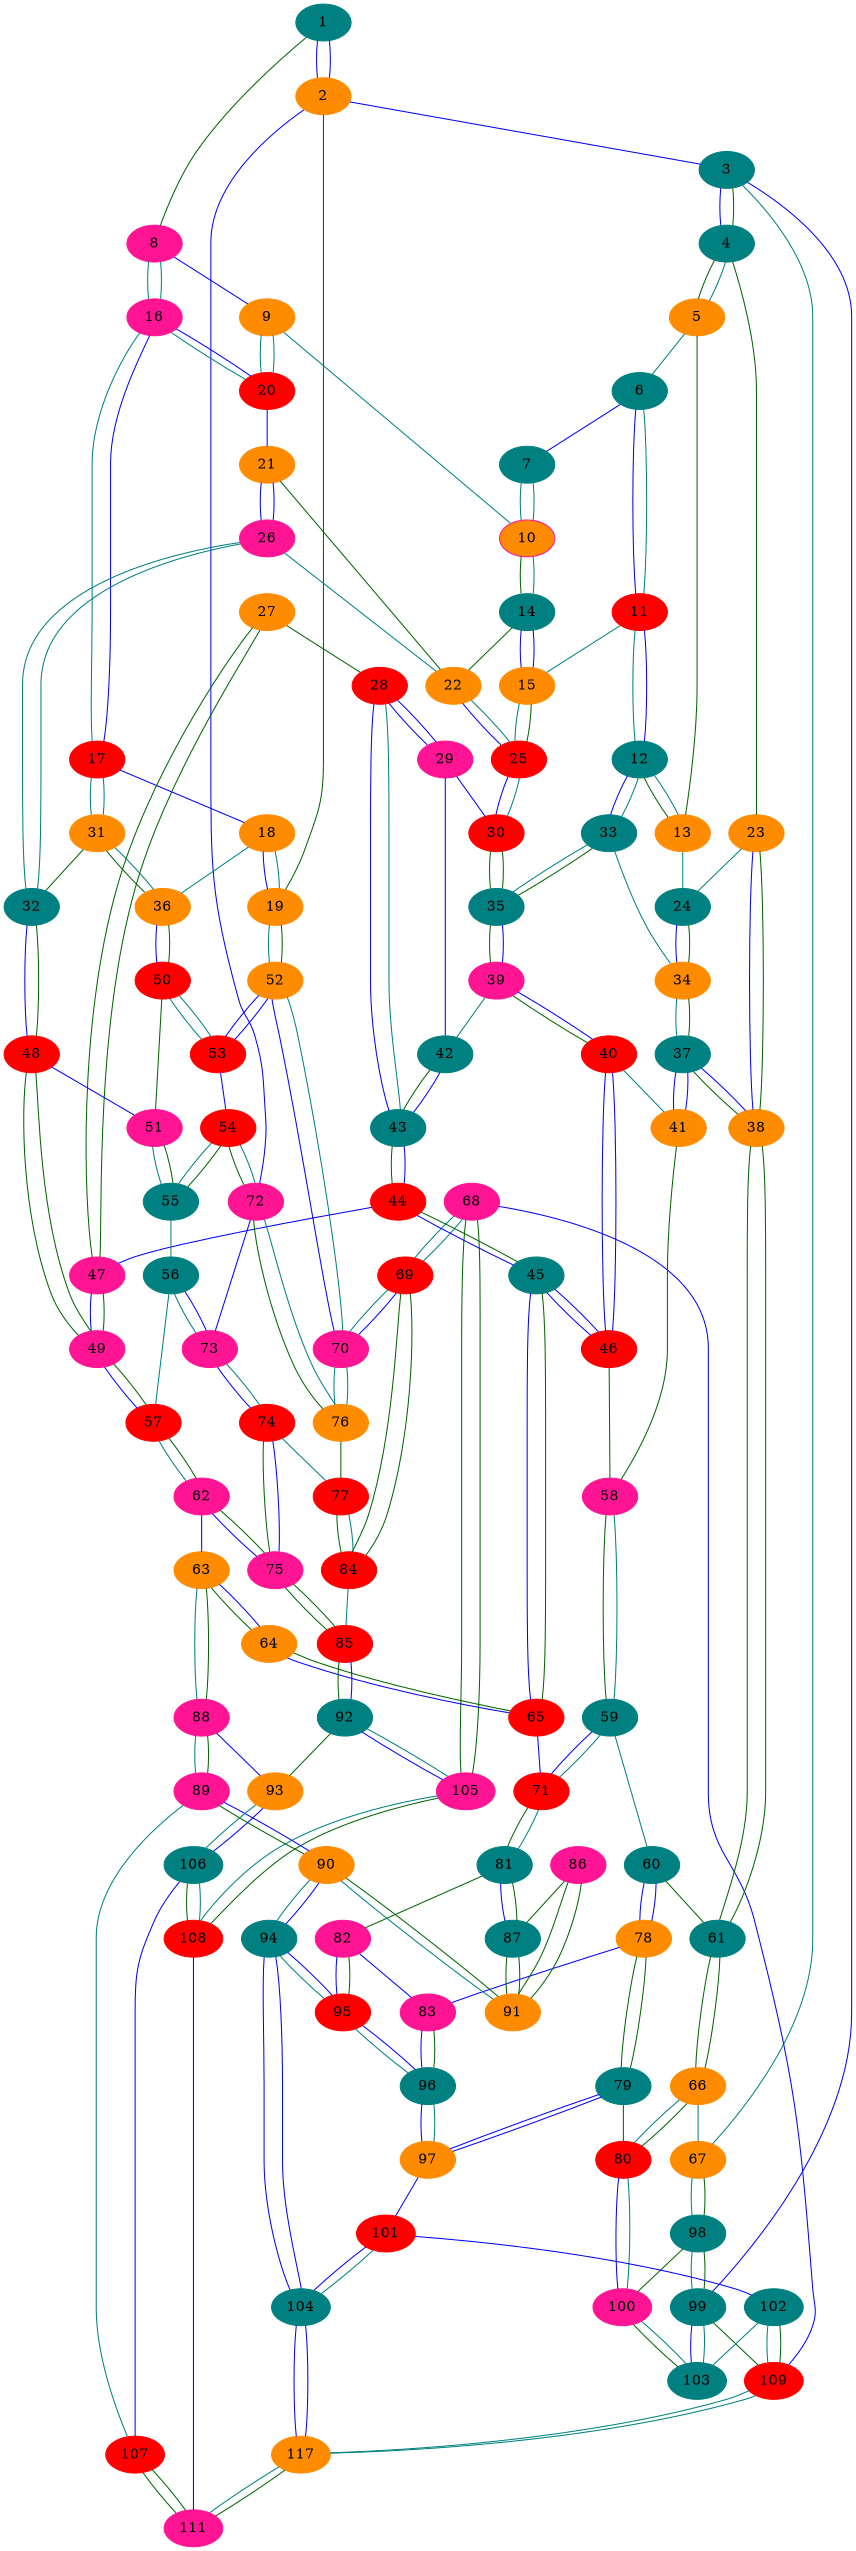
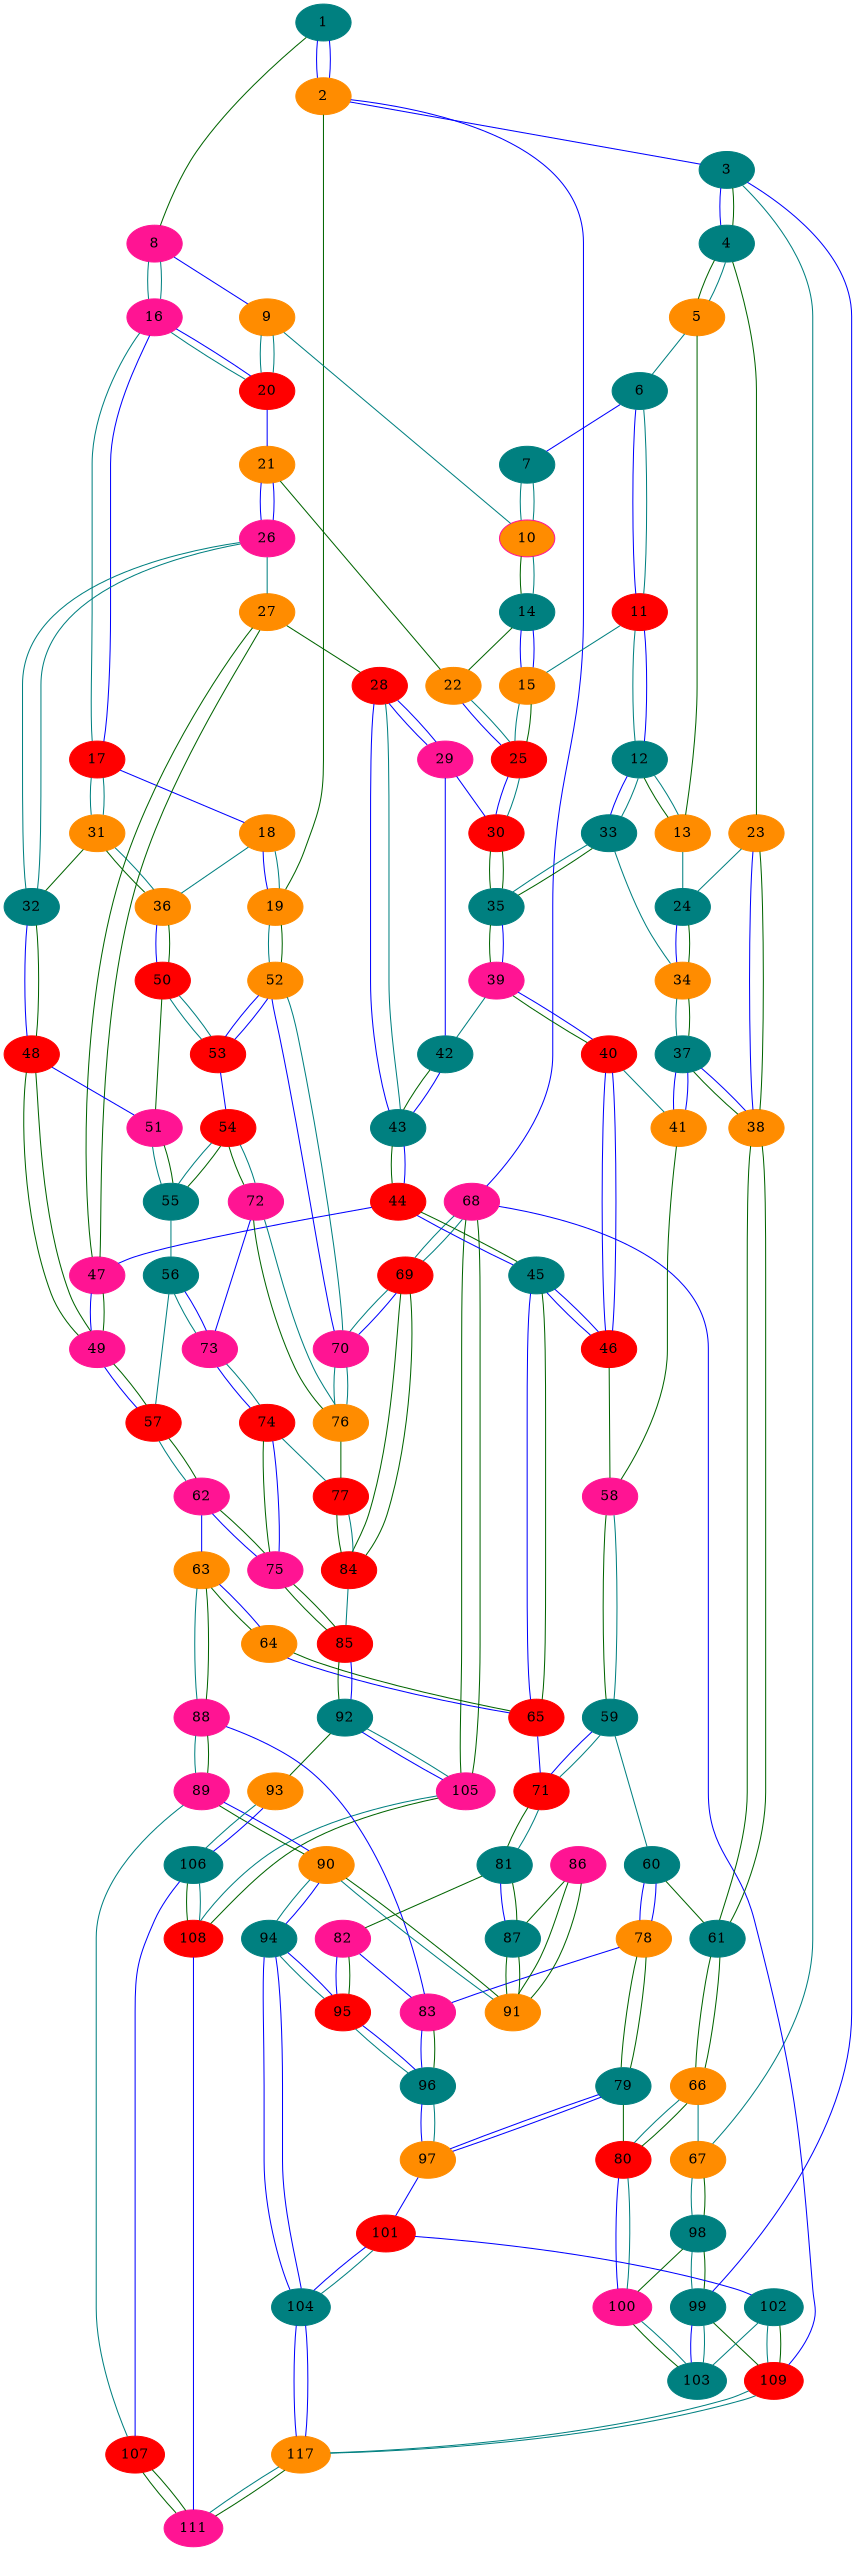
(360, 612) -> (267, 575)
(211, 633) -> (583, 577)
(238, 1754) -> (361, 1832)
